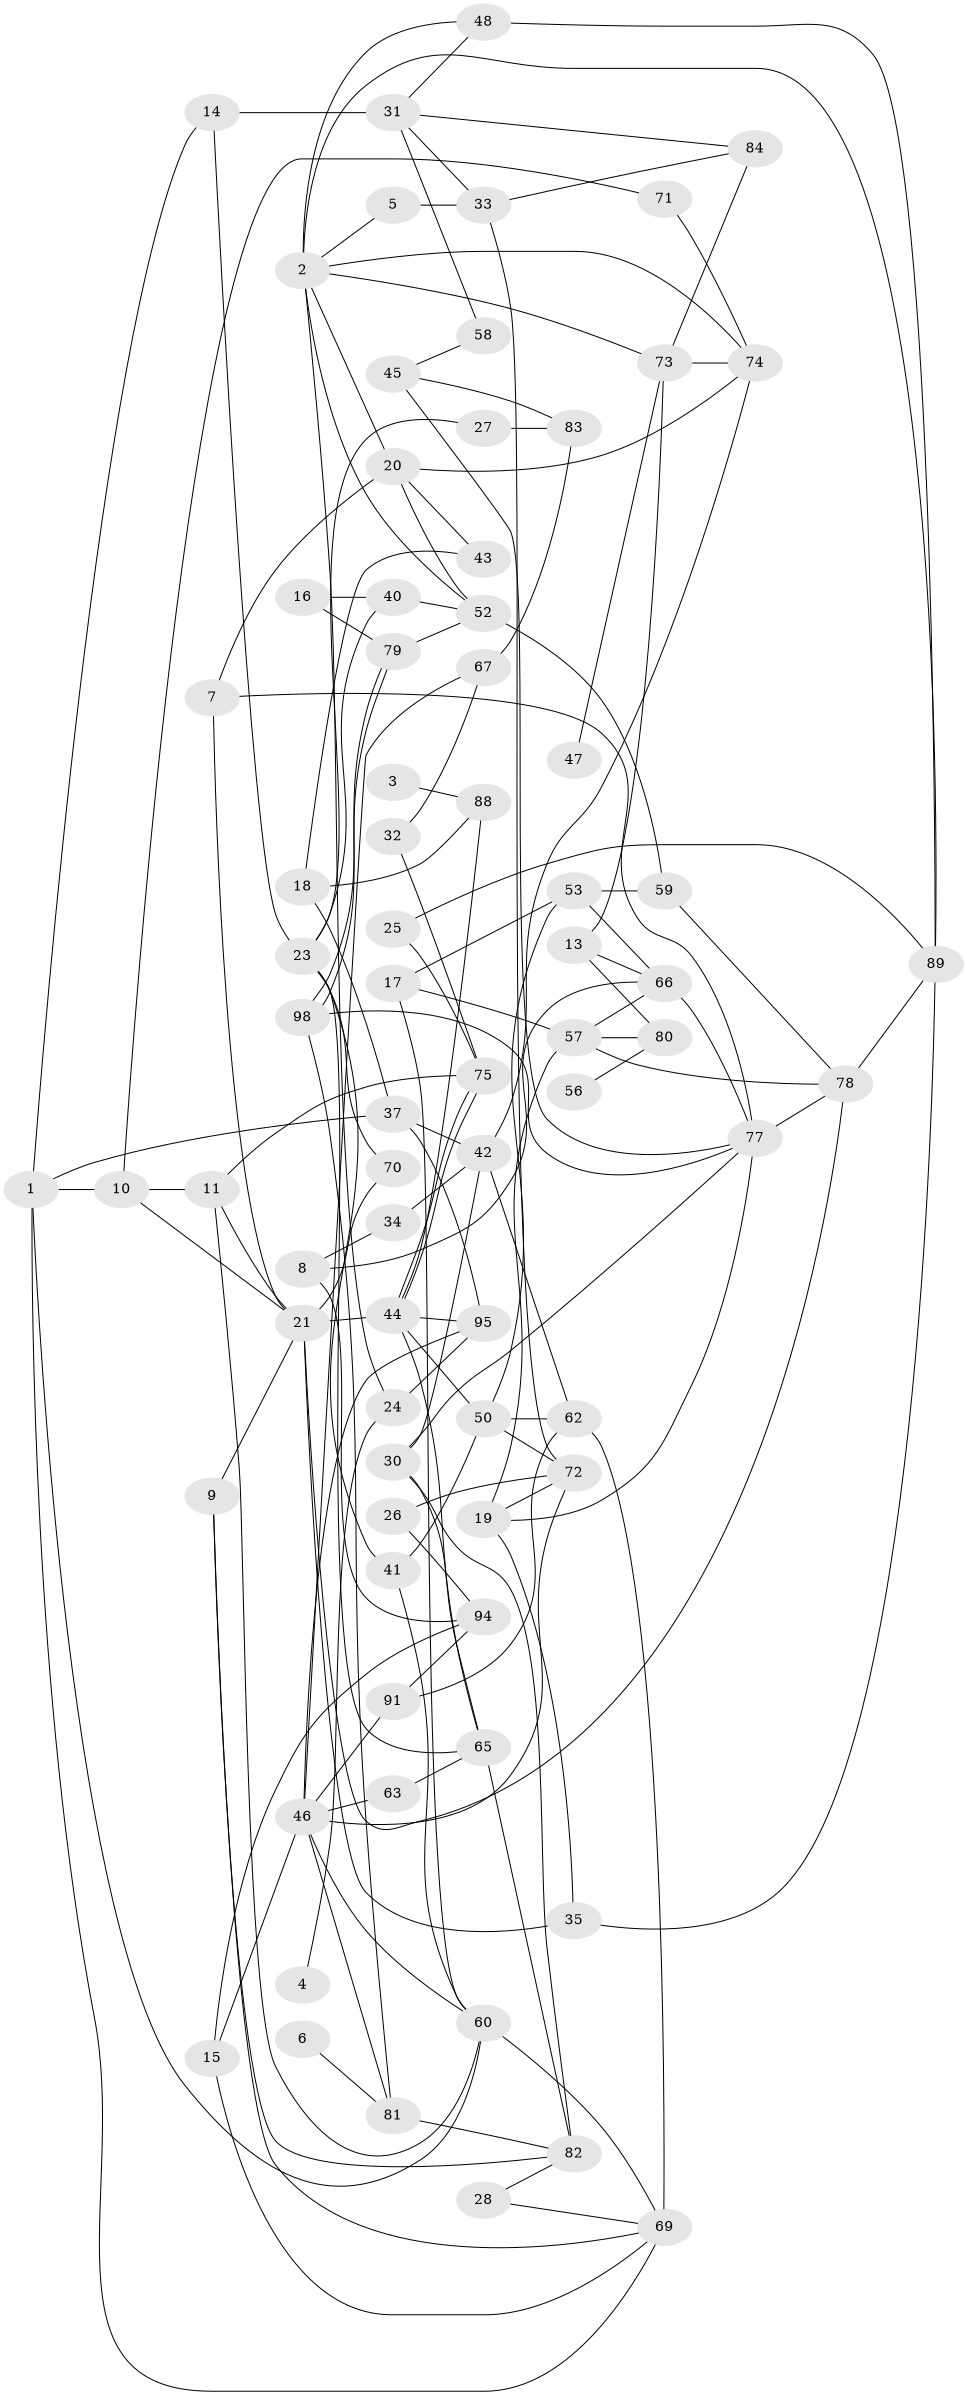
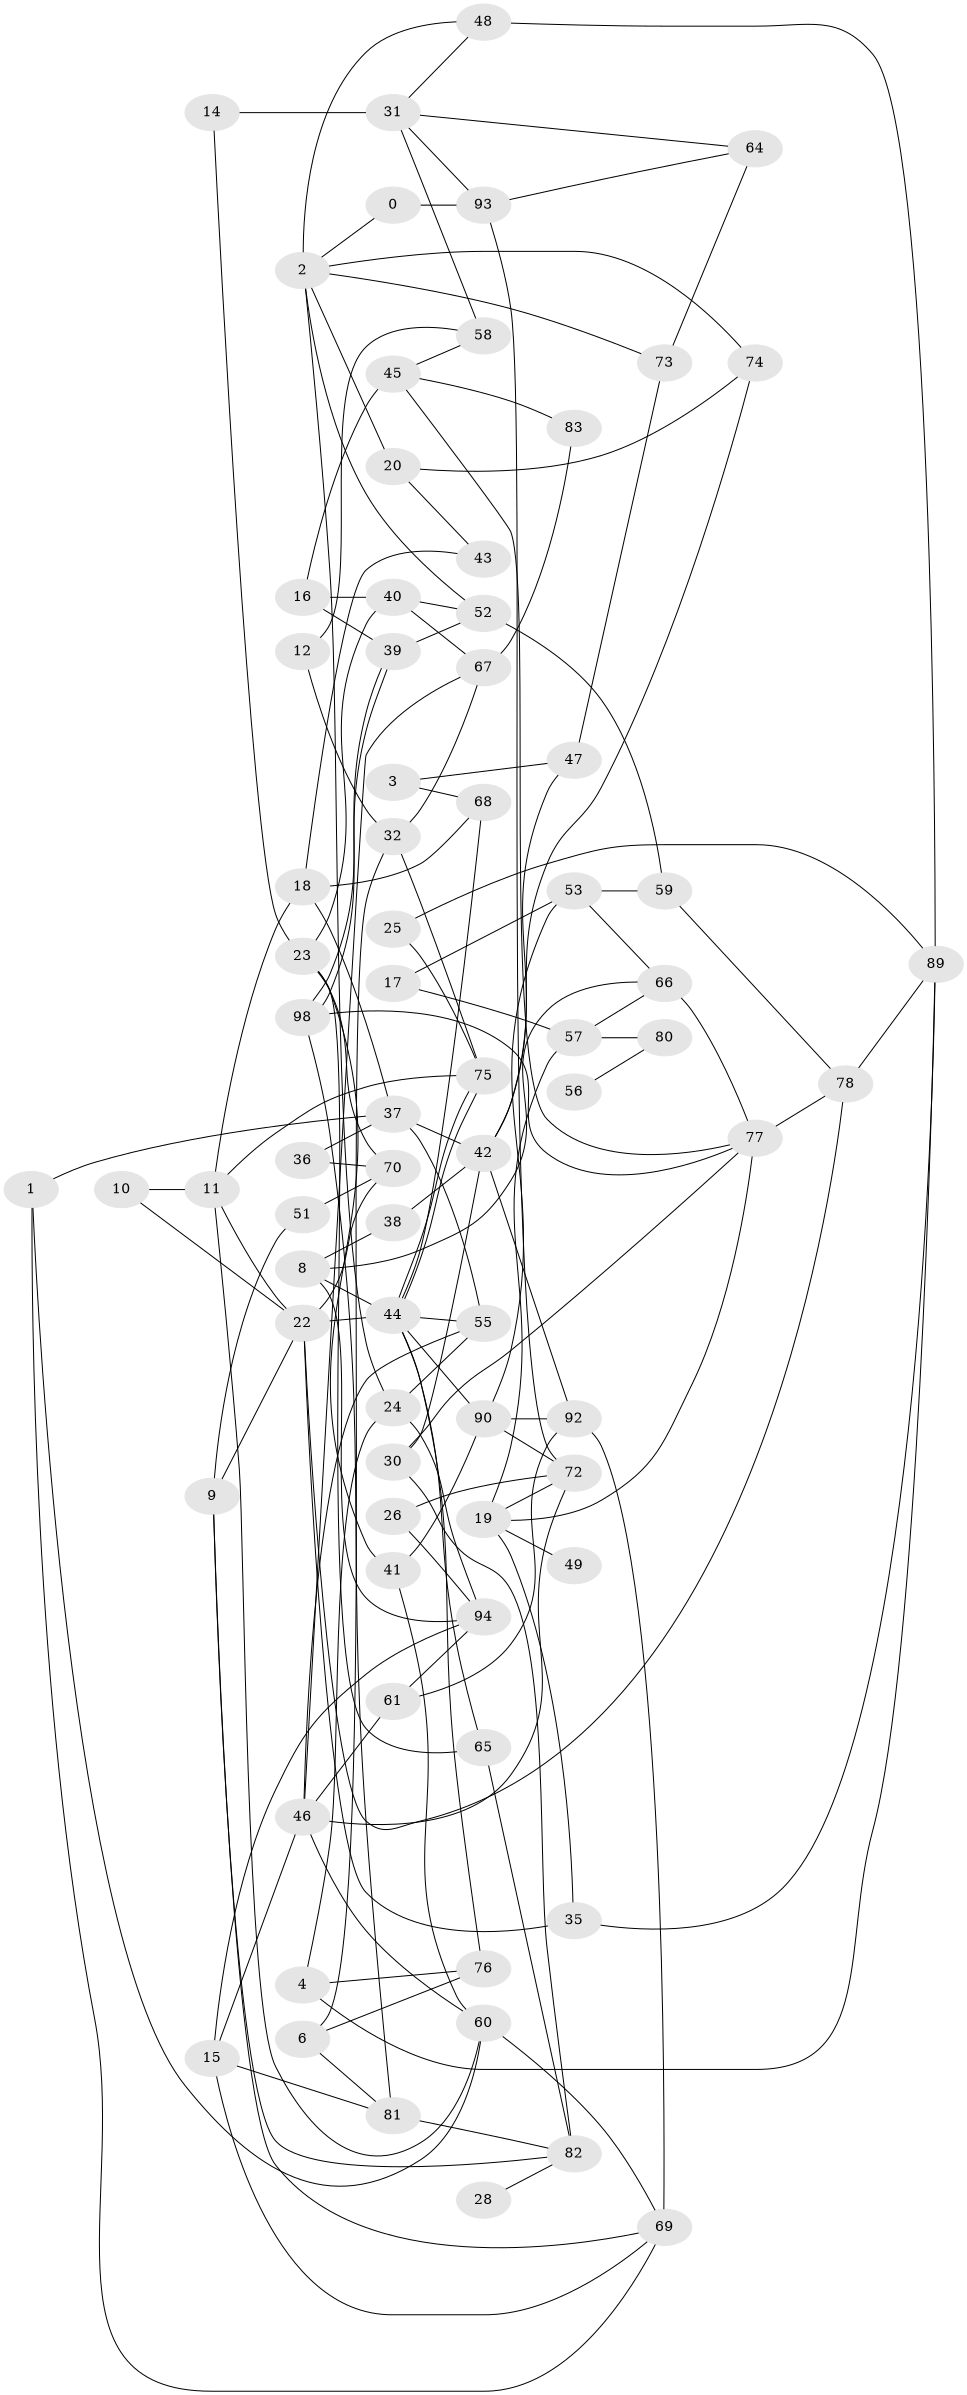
(755, 149) -> (755, 149)
(865, 195) -> (882, 1780)
(665, 199) -> none
(393, 205) -> (393, 205)
(484, 205) -> (484, 205)
(710, 363) -> none
(484, 428) -> none
none -> (334, 481)
(430, 544) -> none
none -> (433, 628)
(86, 644) -> none
none -> (303, 652)
(393, 652) -> (393, 652)
(212, 698) -> none
none -> (484, 771)
(484, 802) -> (484, 802)
none -> (527, 862)
(574, 945) -> none
none -> (242, 1034)
(705, 1077) -> none
none -> (303, 1160)
(77, 1190) -> none
none -> (303, 1215)
(393, 1223) -> (393, 1223)
none -> (348, 1292)
(303, 1323) -> (303, 1323)
(484, 1323) -> (484, 1323)
(484, 1419) -> (484, 1419)
(574, 1419) -> (574, 1419)
(428, 1481) -> none
none -> (451, 1527)
none -> (574, 1566)
(449, 1601) -> none
(393, 1701) -> (393, 1701)
none -> (354, 1735)
(393, 1794) -> none
(348, 1966) -> (303, 2087)
none -> (484, 1969)
(574, 2214) -> none
